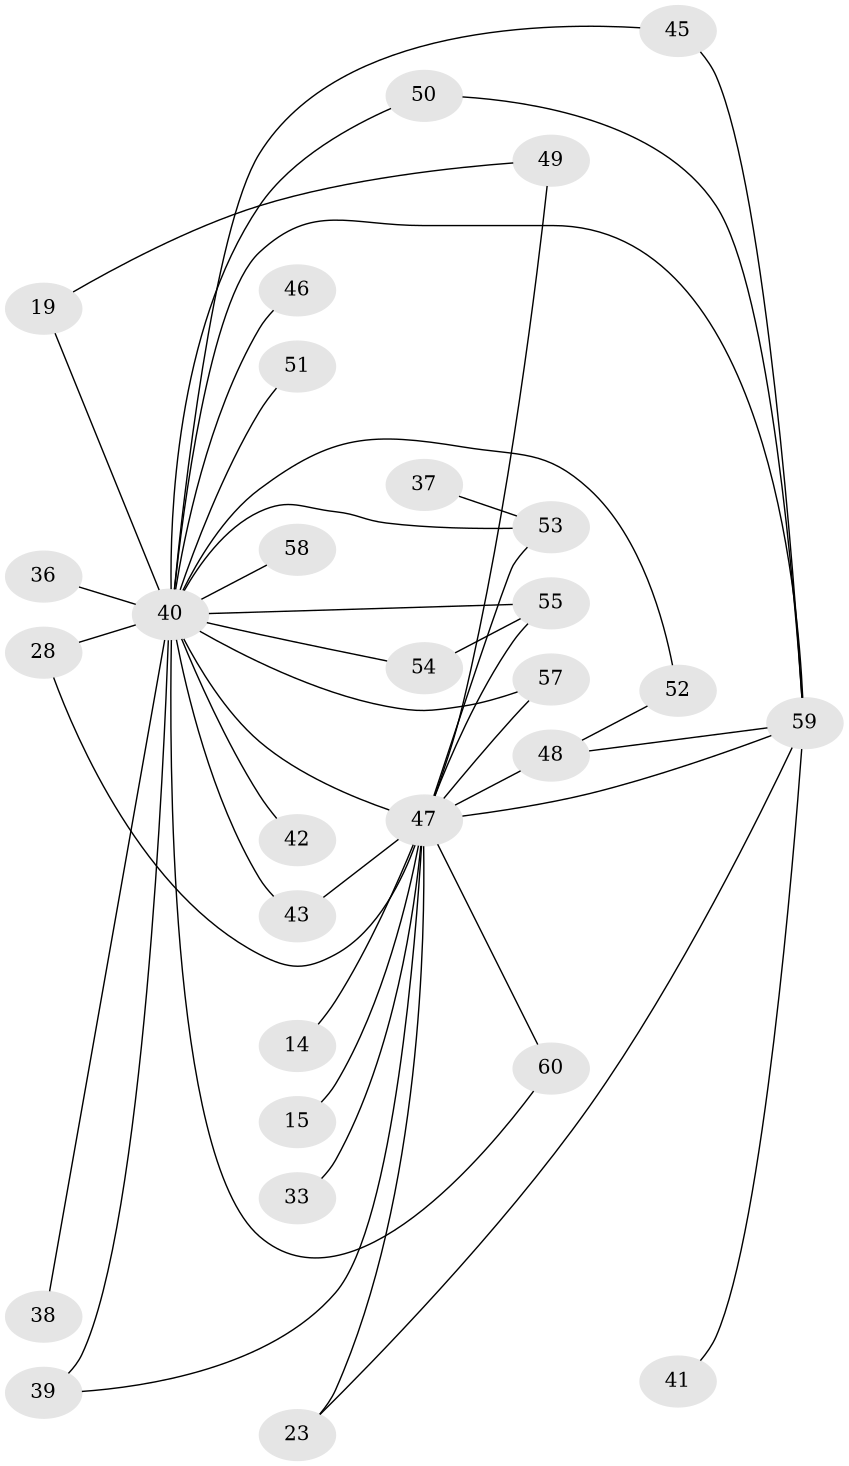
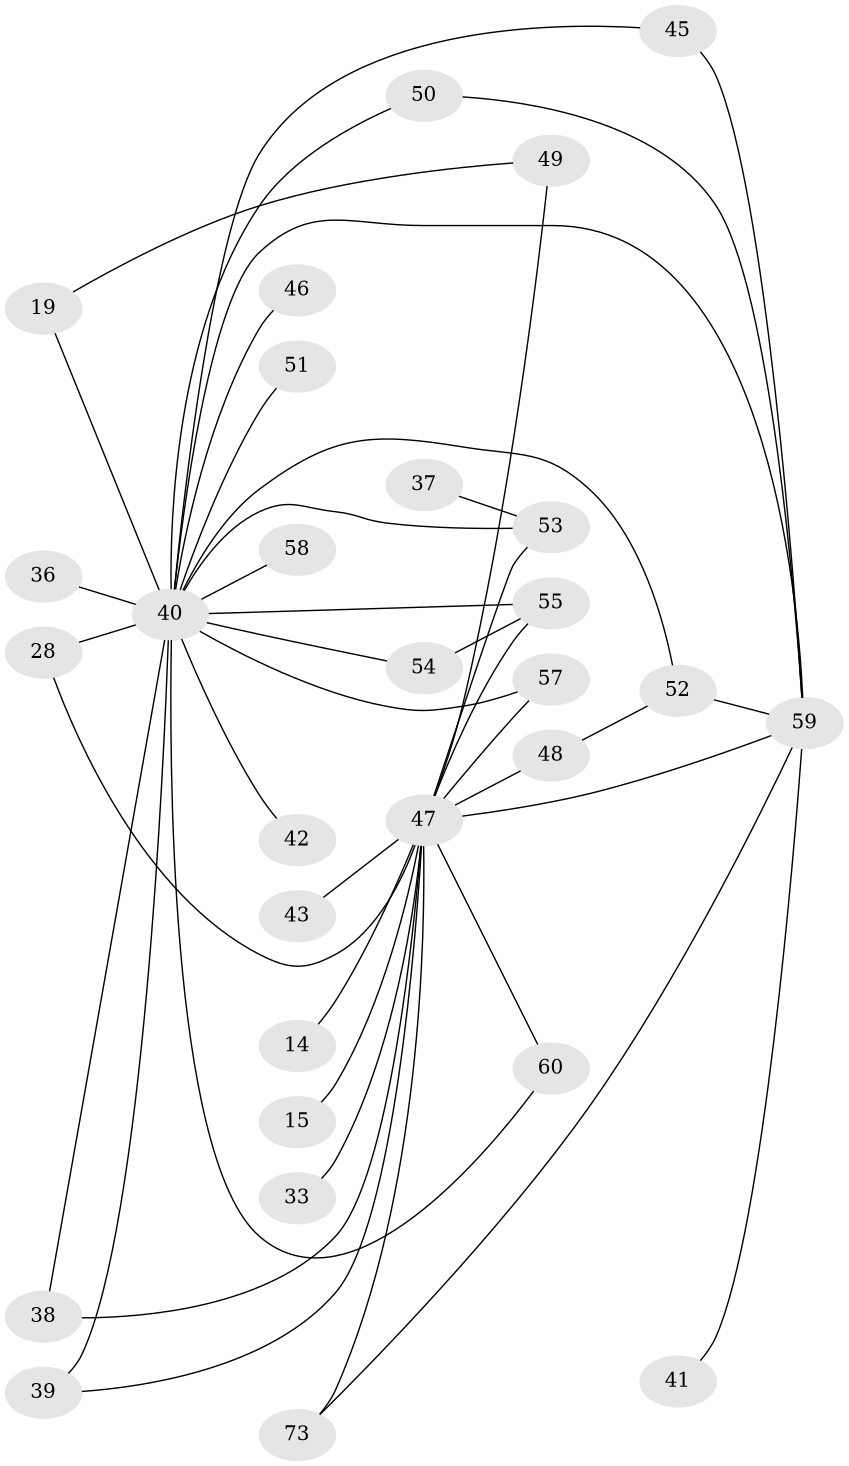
(678, 739) -> (742, 707)
(267, 748) -> (365, 1179)
(212, 773) -> none
(297, 1435) -> (297, 1435)
